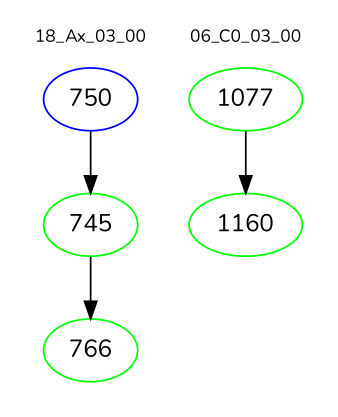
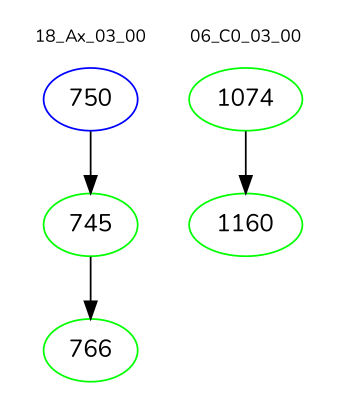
(246, 99) -> (246, 99)
